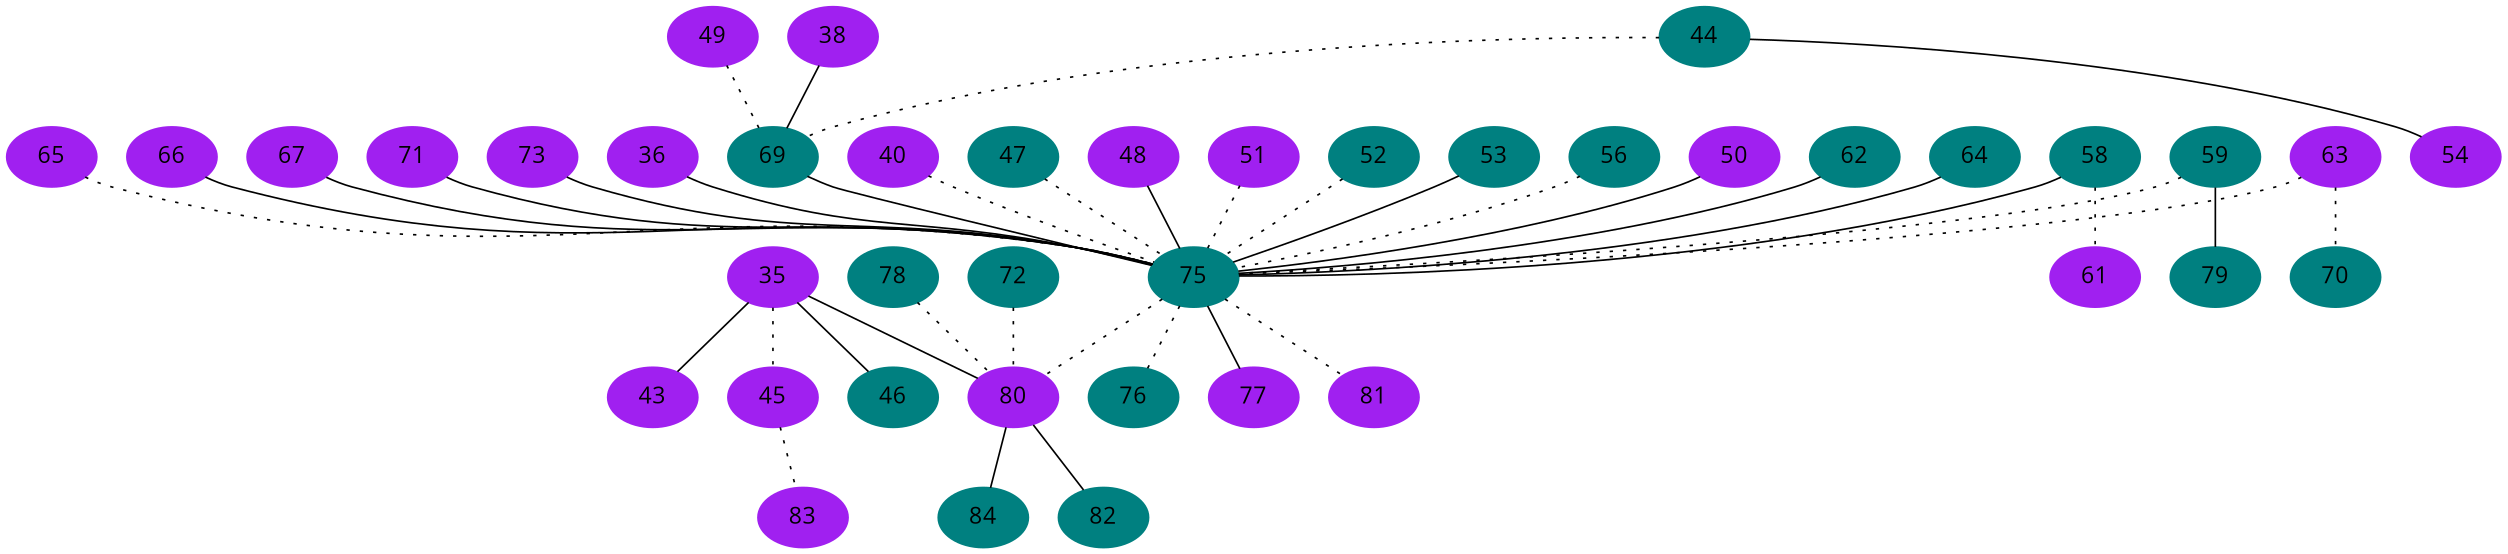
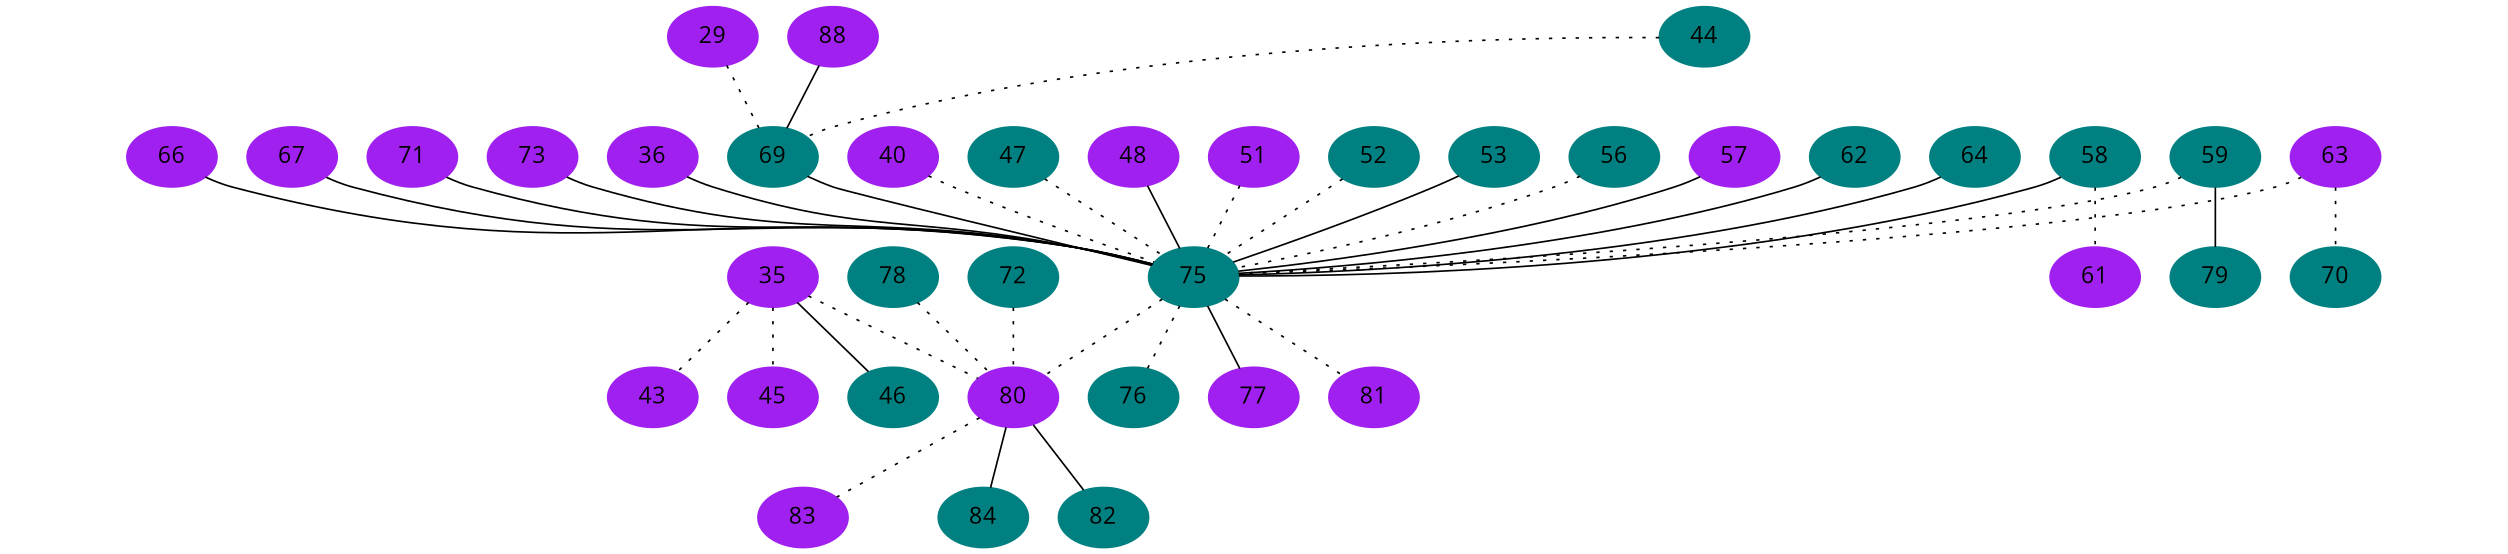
(713, 37) -> (713, 37)
(833, 37) -> (833, 37)
(52, 157) -> none
(1735, 157) -> (1735, 157)
(2456, 157) -> none
(713, 337) -> (713, 337)
(893, 337) -> (893, 337)
(788, 458) -> (908, 457)
